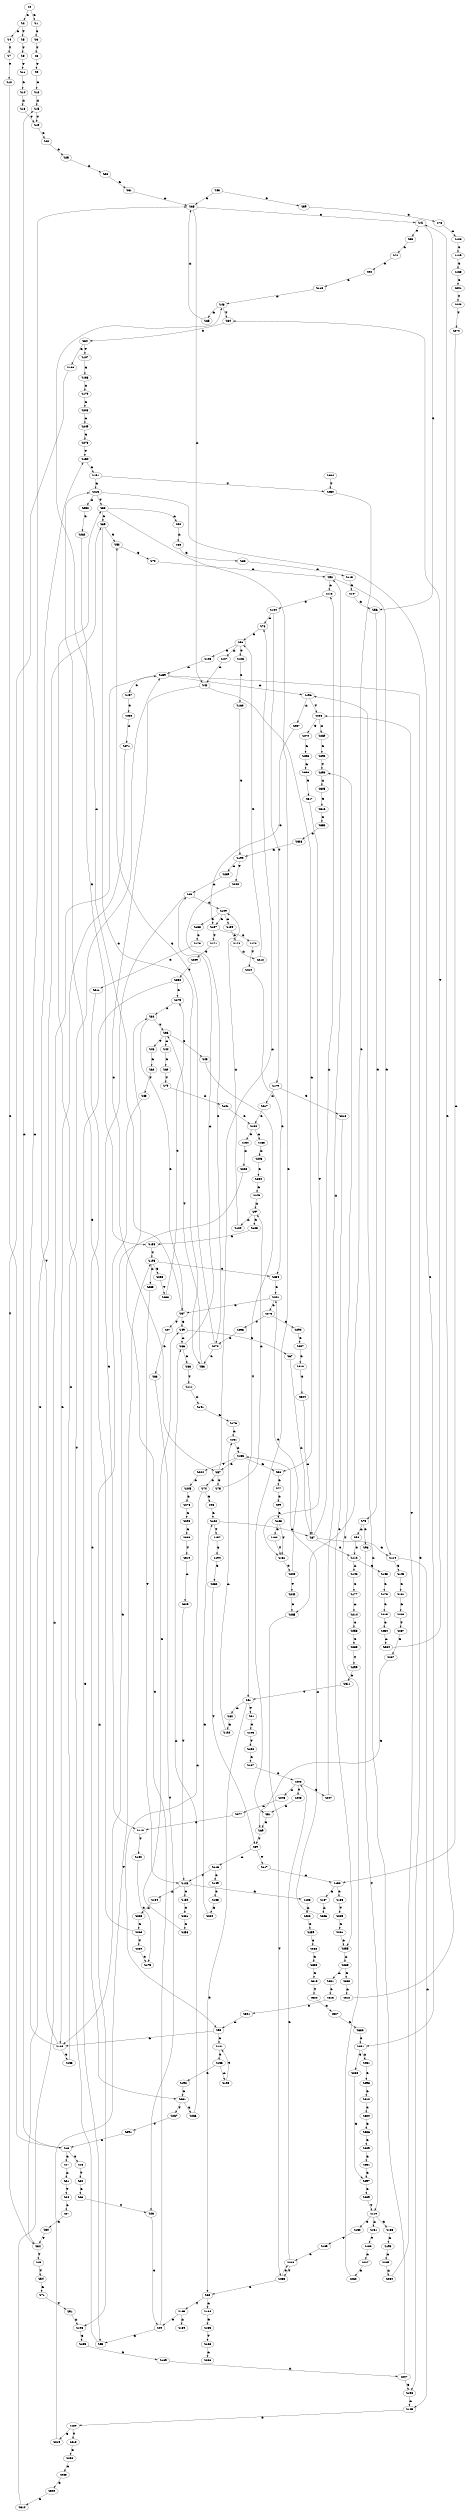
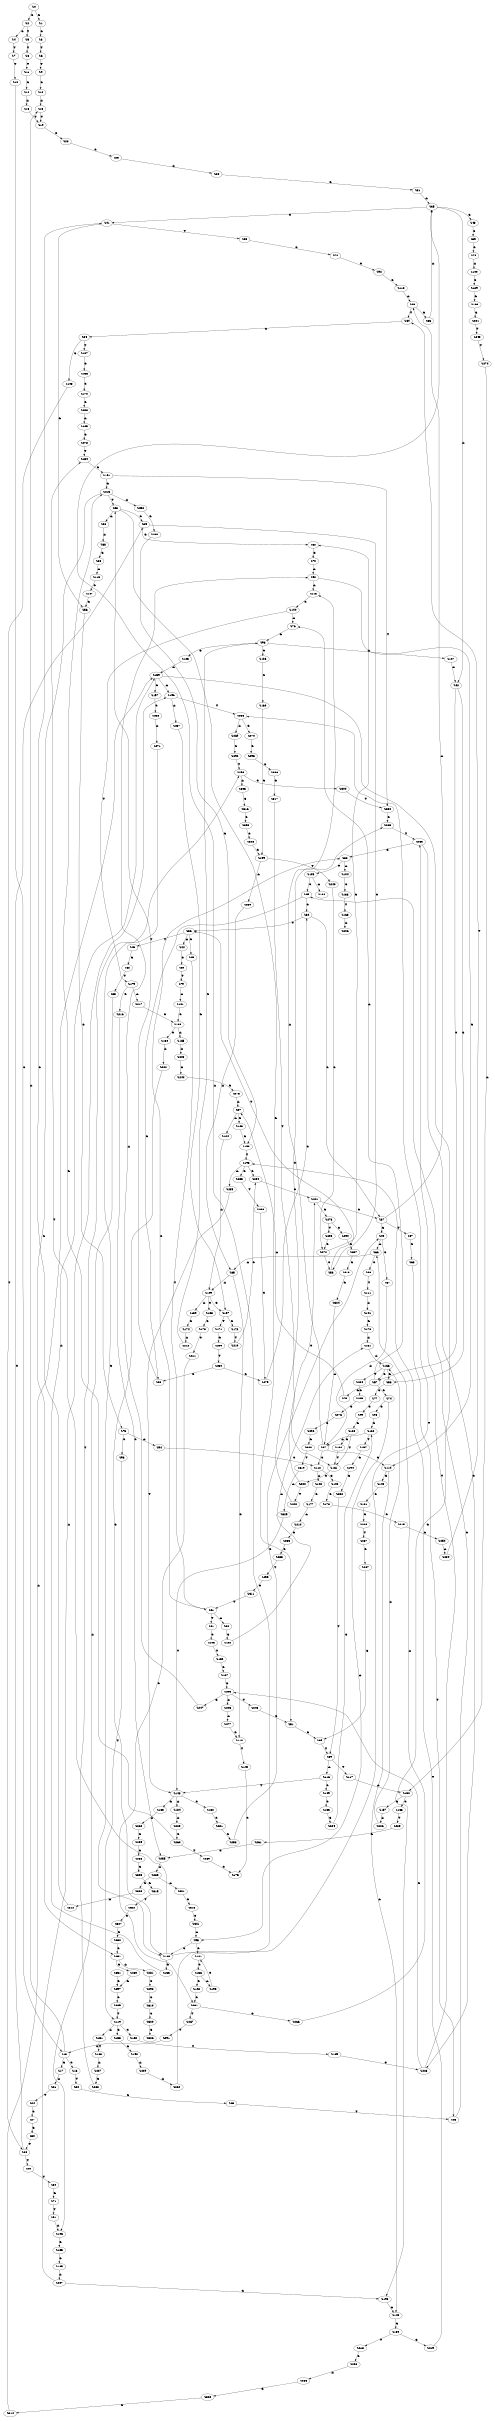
(205, 198) -> (455, 210)
none -> (288, 787)
(366, 2149) -> none
